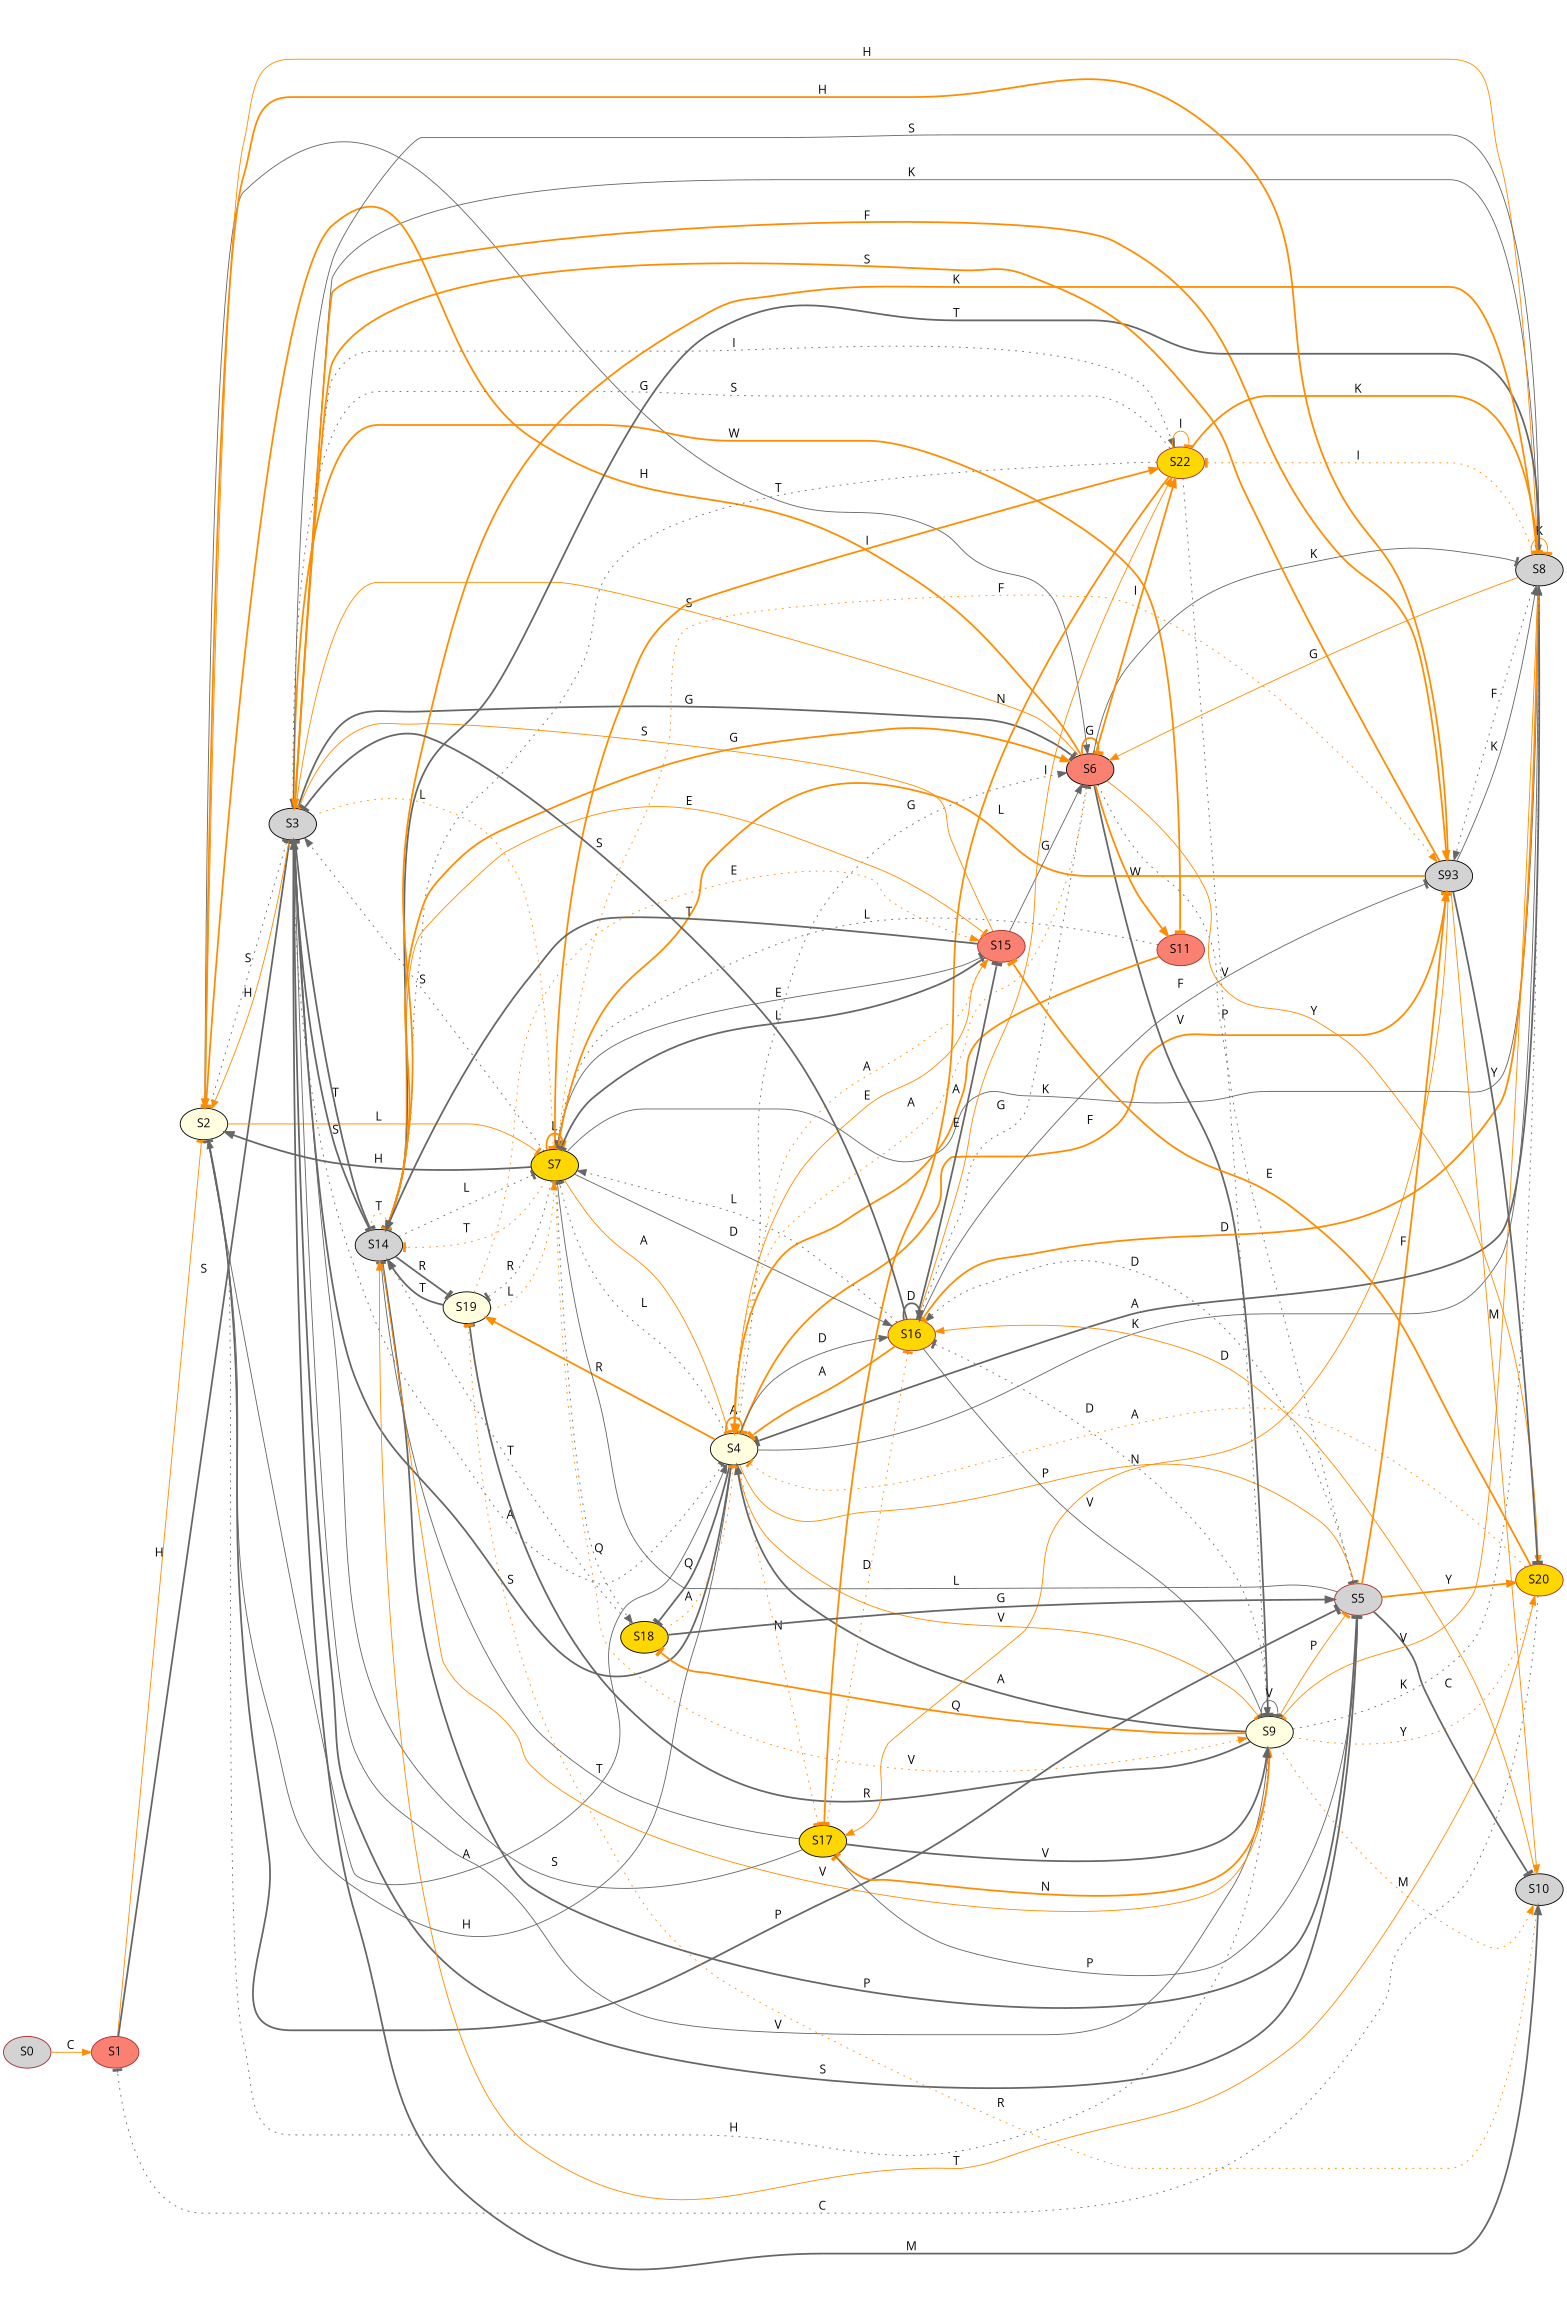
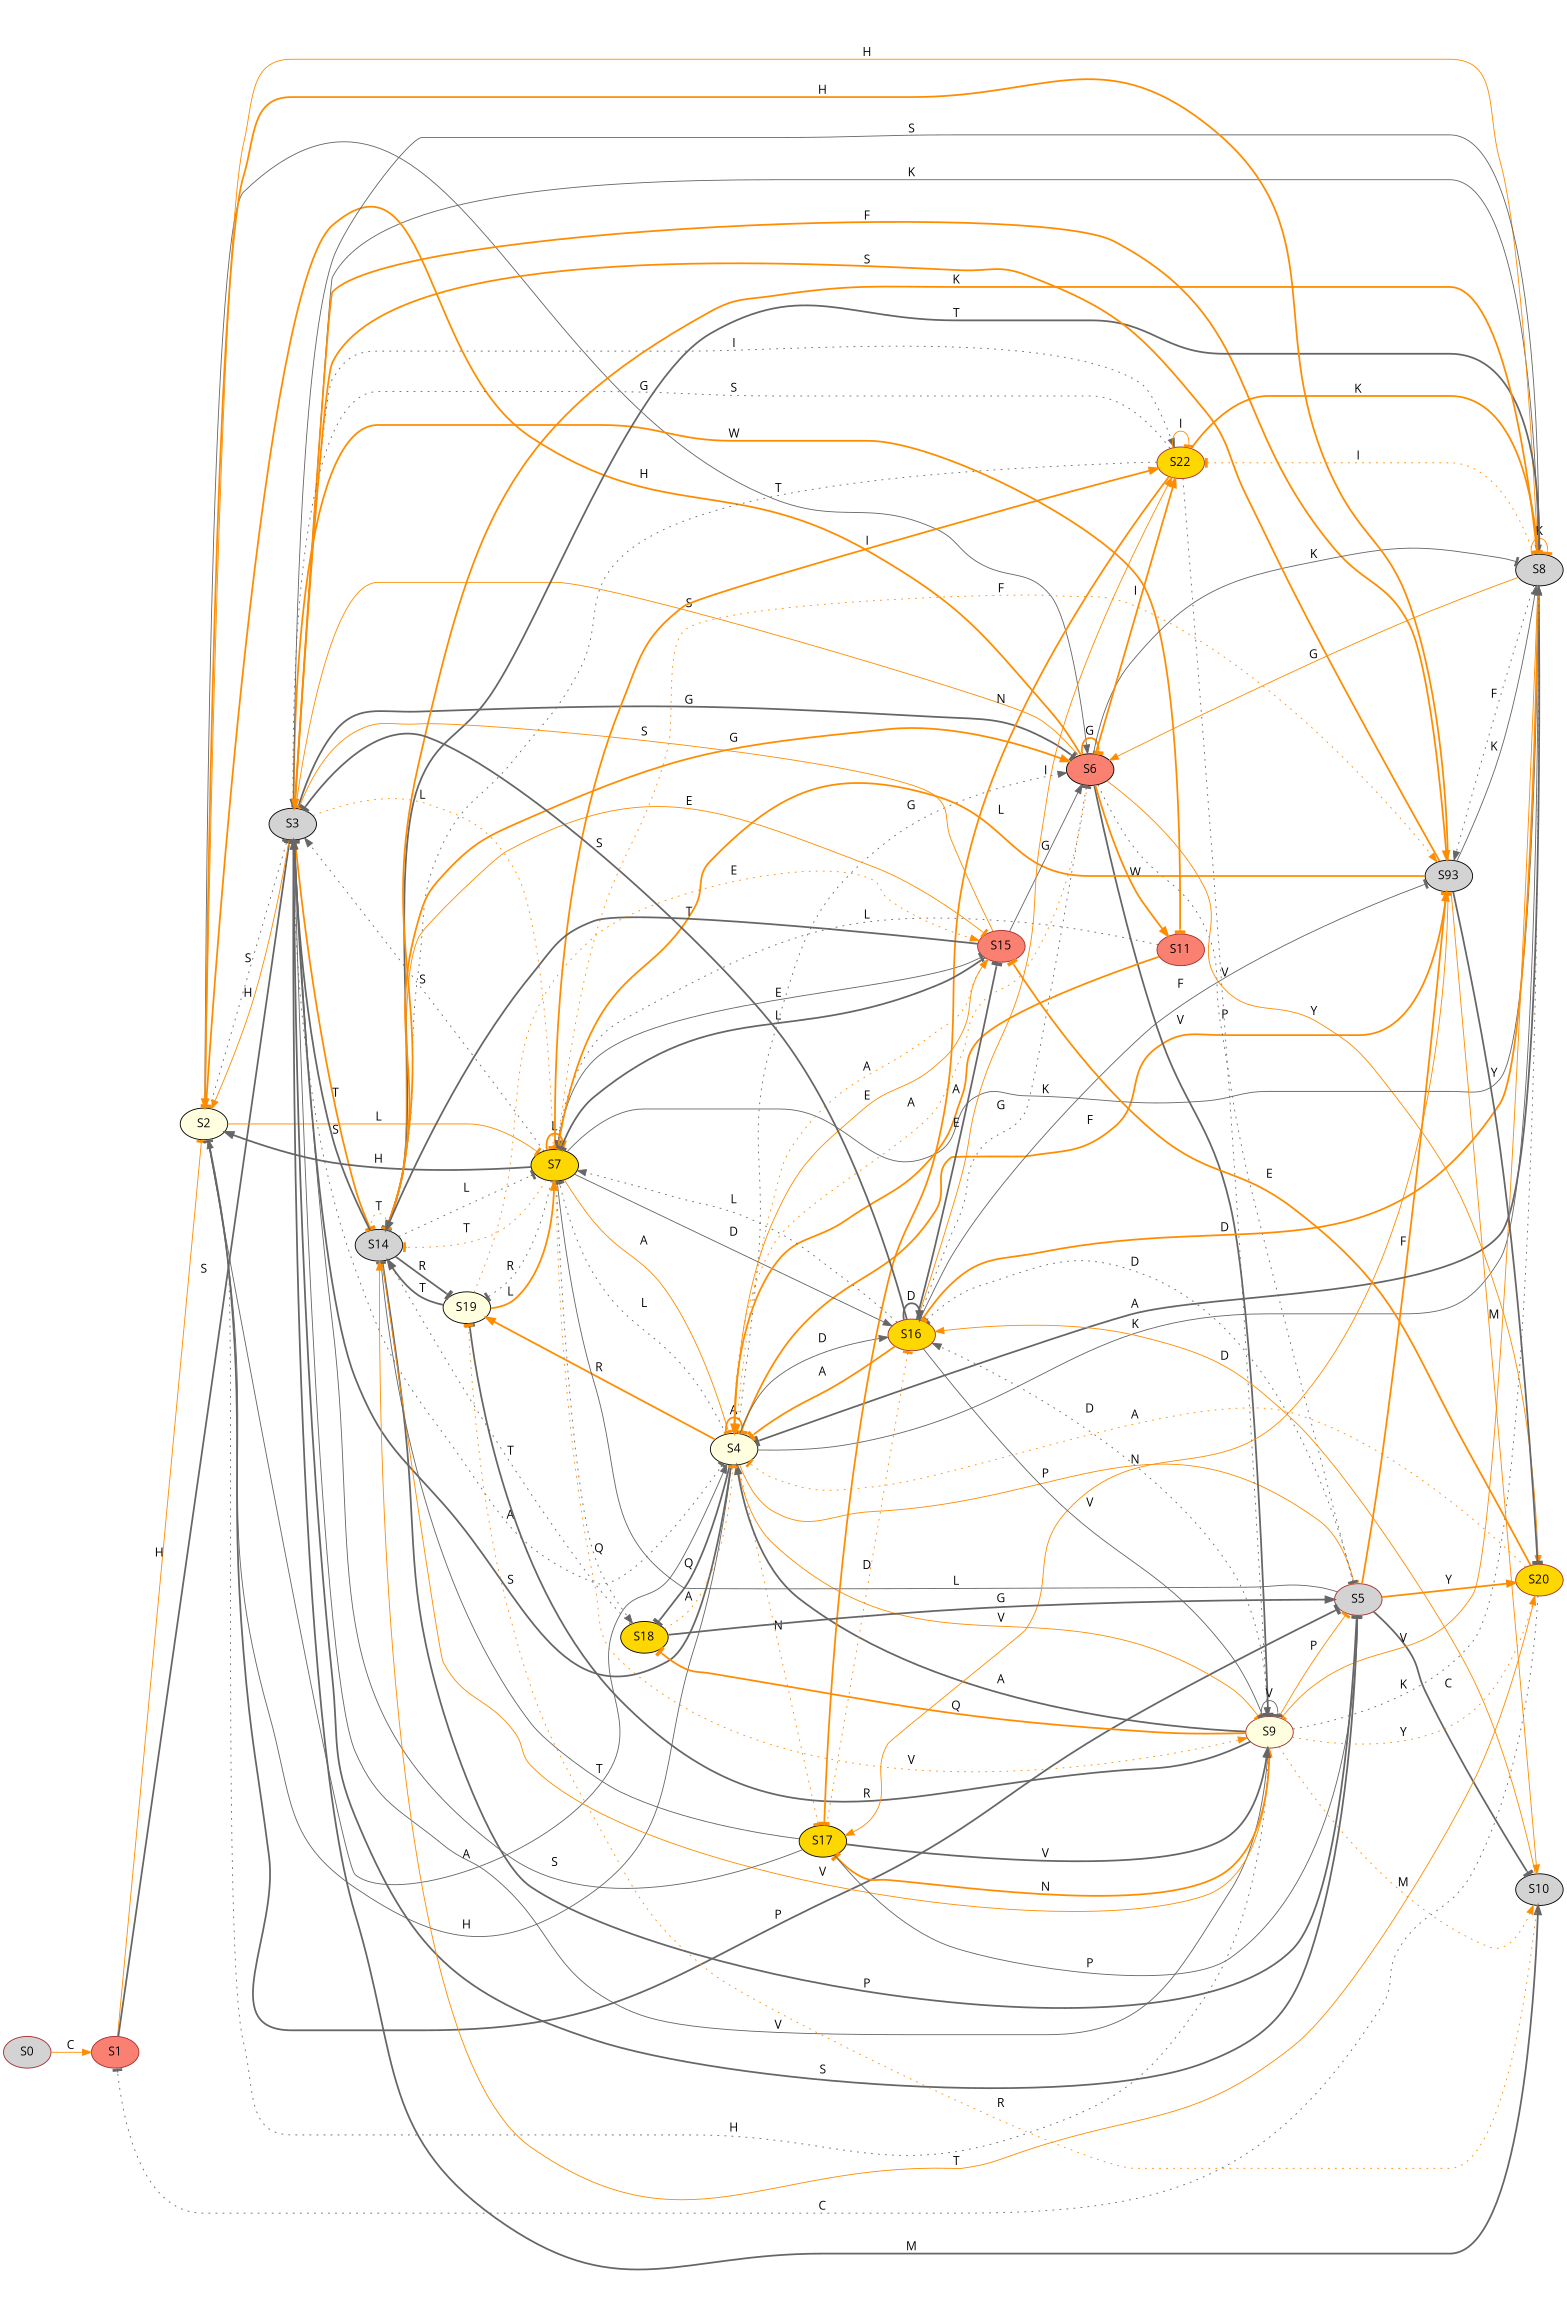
(322, 1035) -> (322, 1035)
(540, 1261) -> (540, 1261)
(1221, 1326) -> (1221, 1326)
(1159, 1486) -> (1159, 1486)
(1270, 1732) -> (1270, 1732)
